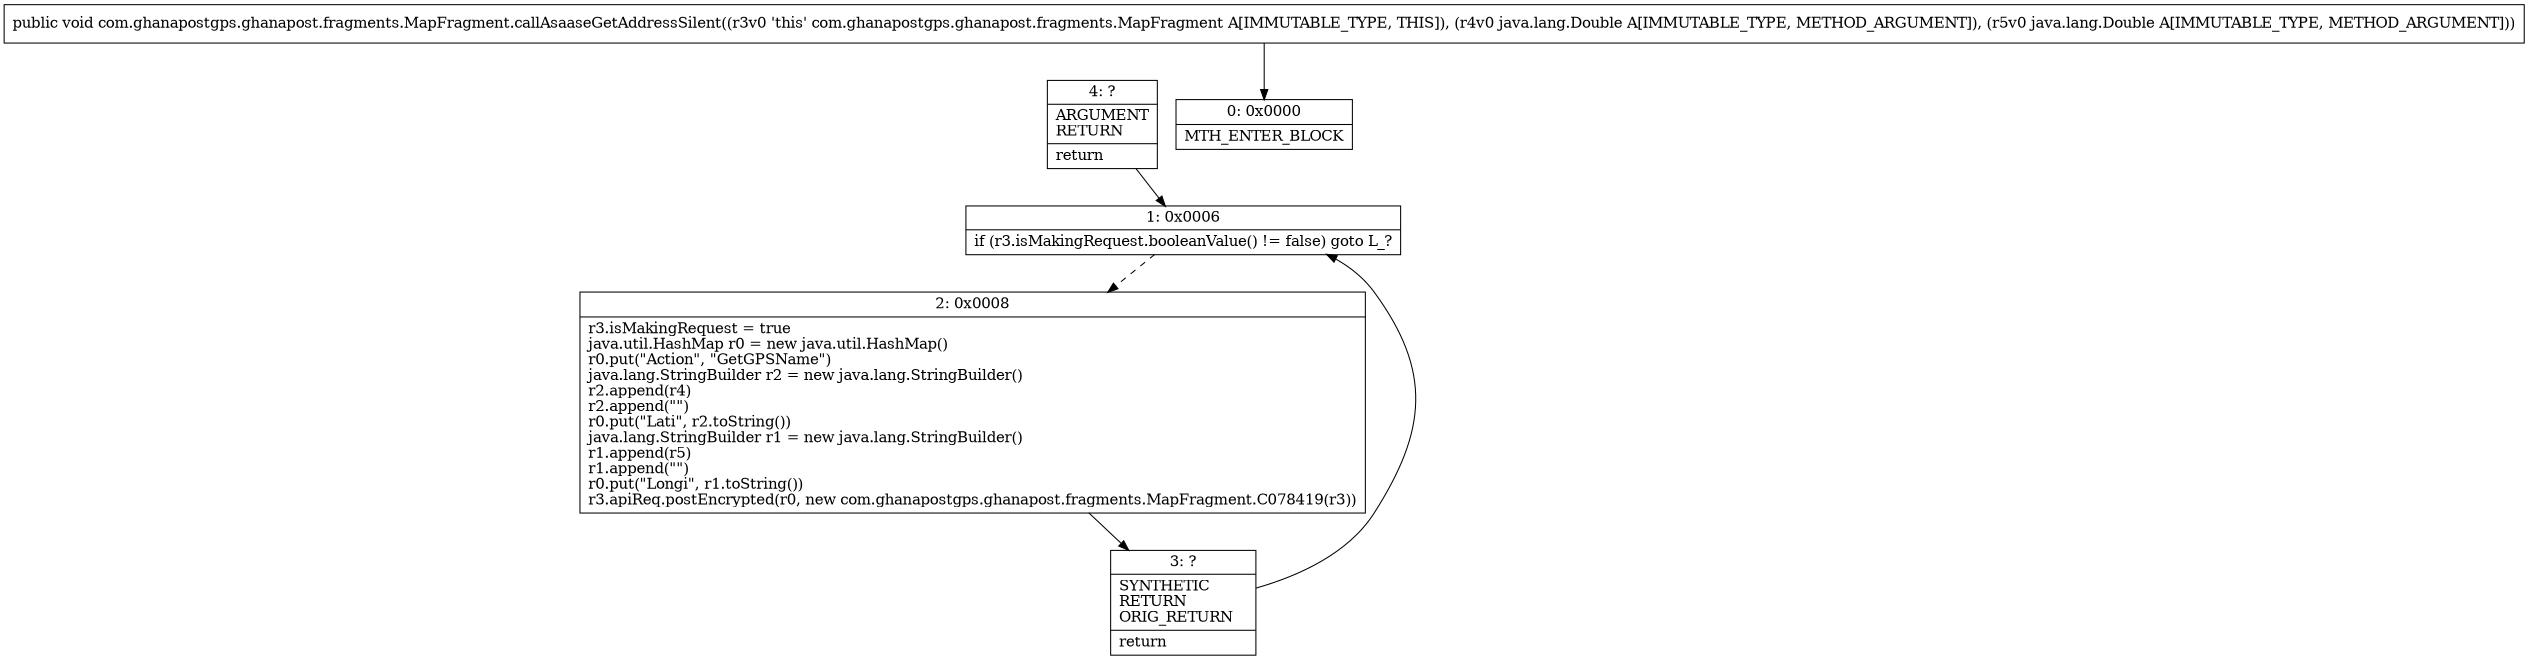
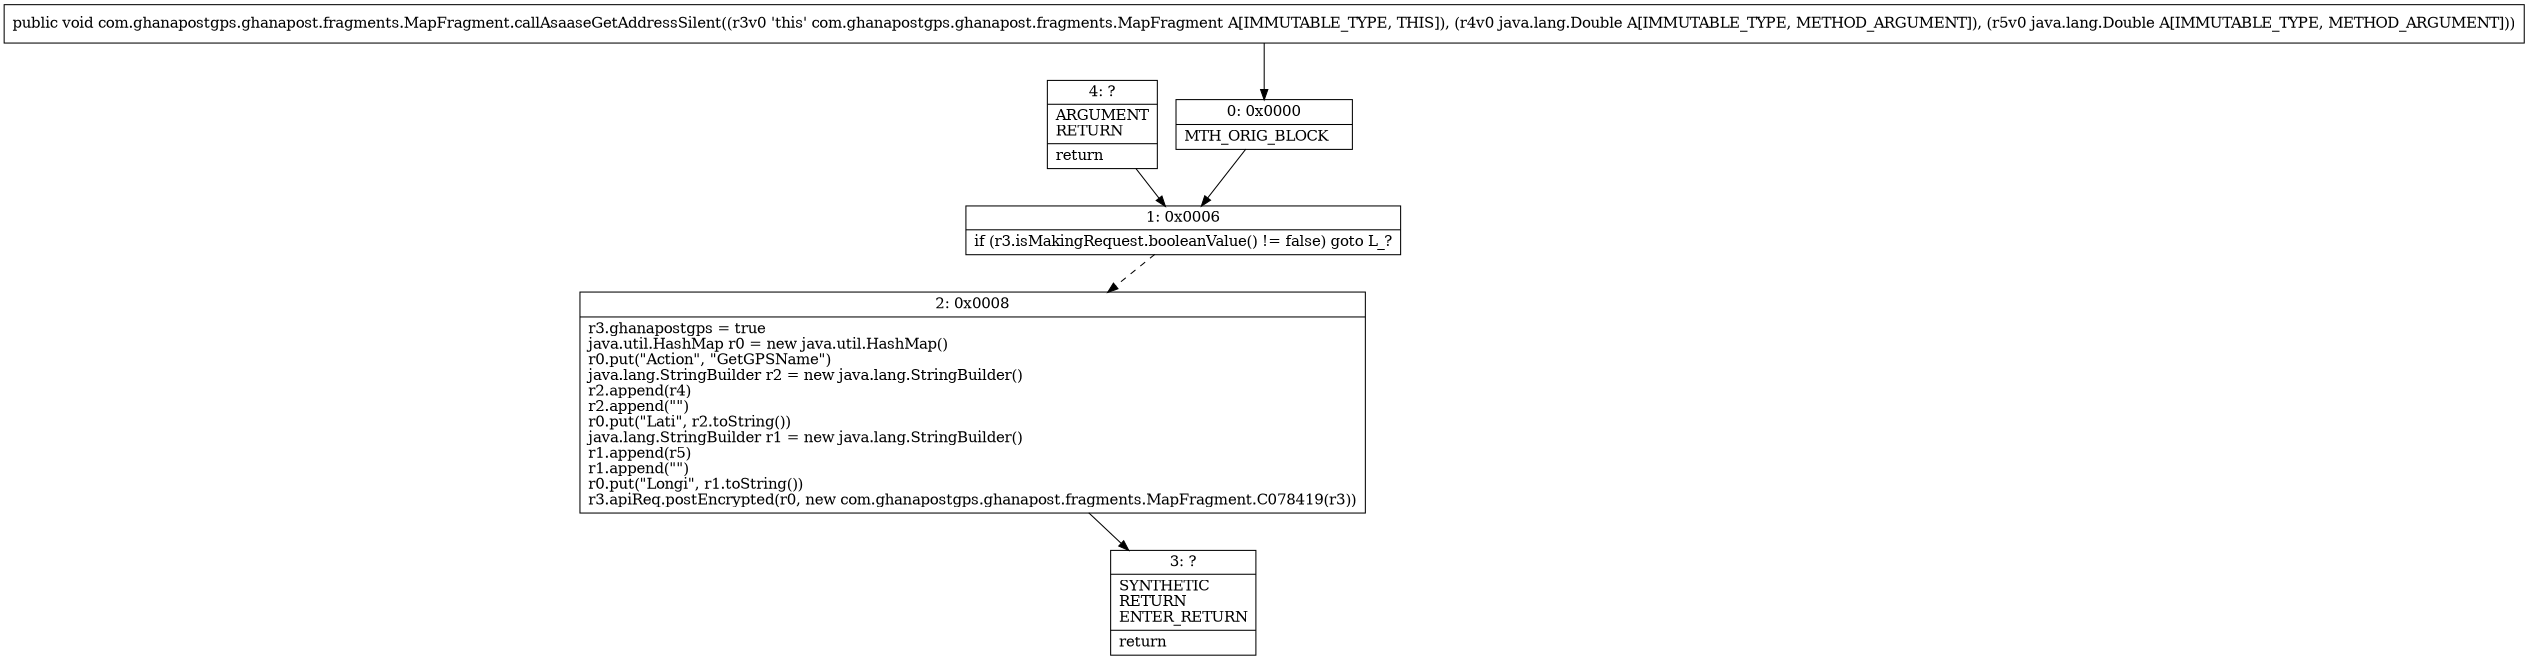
(1264, 136) -> (1256, 136)
(690, 329) -> (677, 329)
(1407, 447) -> (1227, 173)
(1176, 617) -> (1183, 617)
